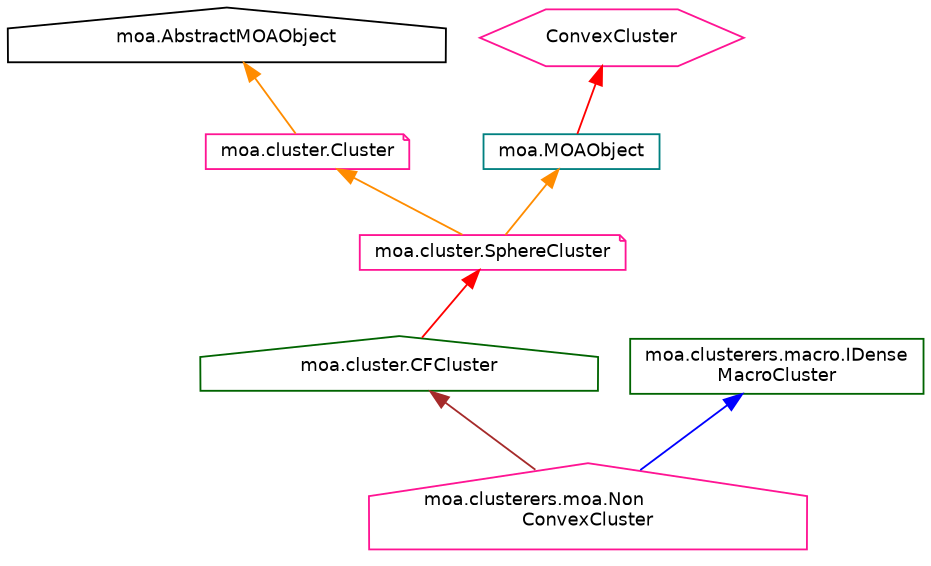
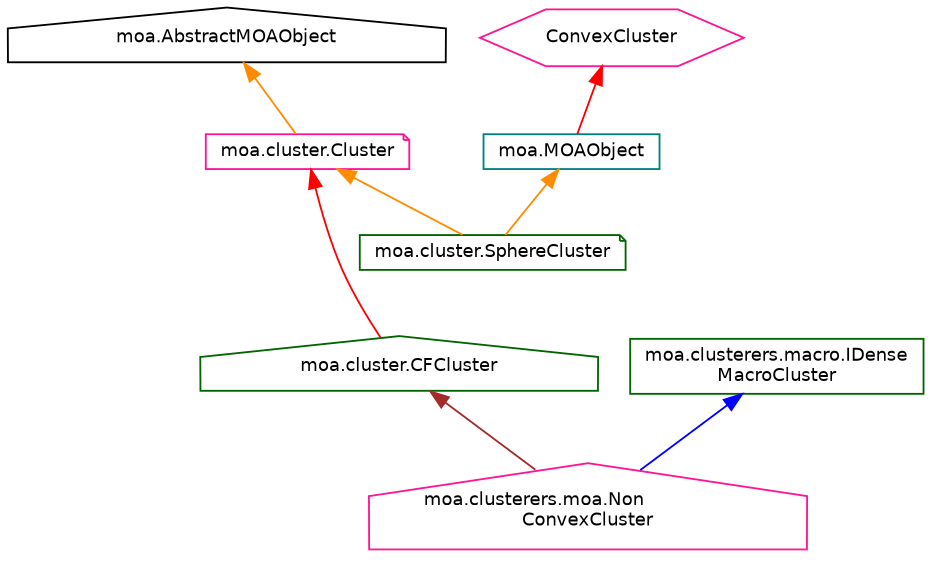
(493, 252) -> (493, 252)
(445, 311) -> (341, 266)
